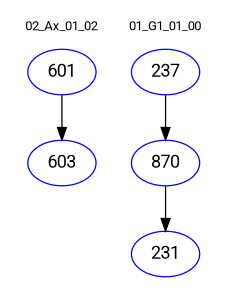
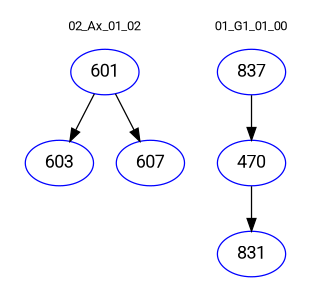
(166, 72) -> (252, 72)
none -> (150, 163)
(166, 163) -> (252, 163)
(166, 254) -> (252, 254)
